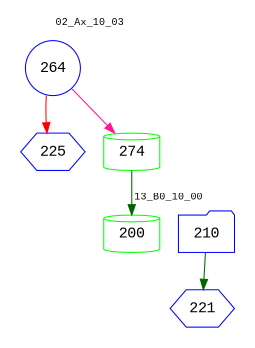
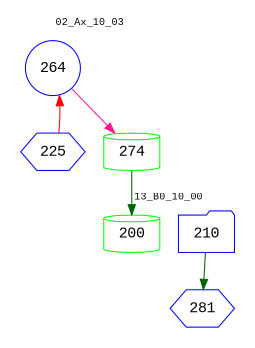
(46, 109) -> (60, 119)
(202, 308) -> (202, 308)
